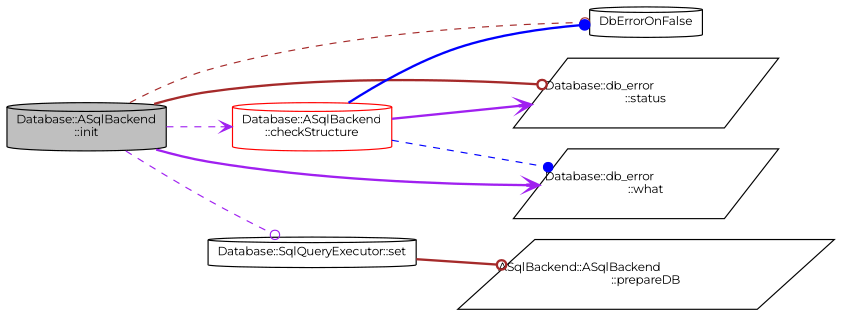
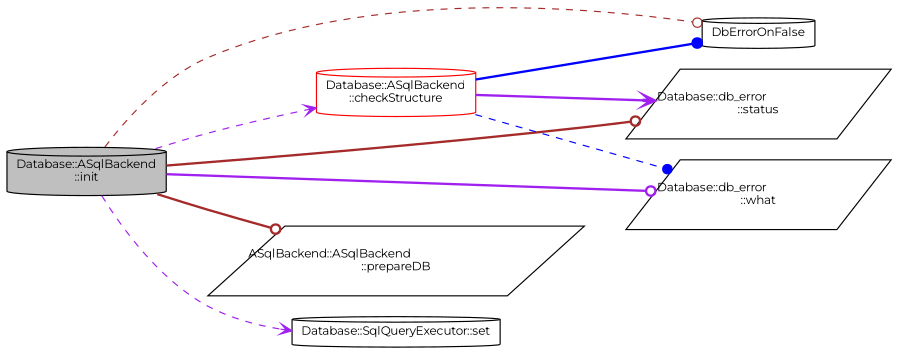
(341, 177) -> (406, 183)
(197, 194) -> (176, 284)
(457, 262) -> (214, 212)
